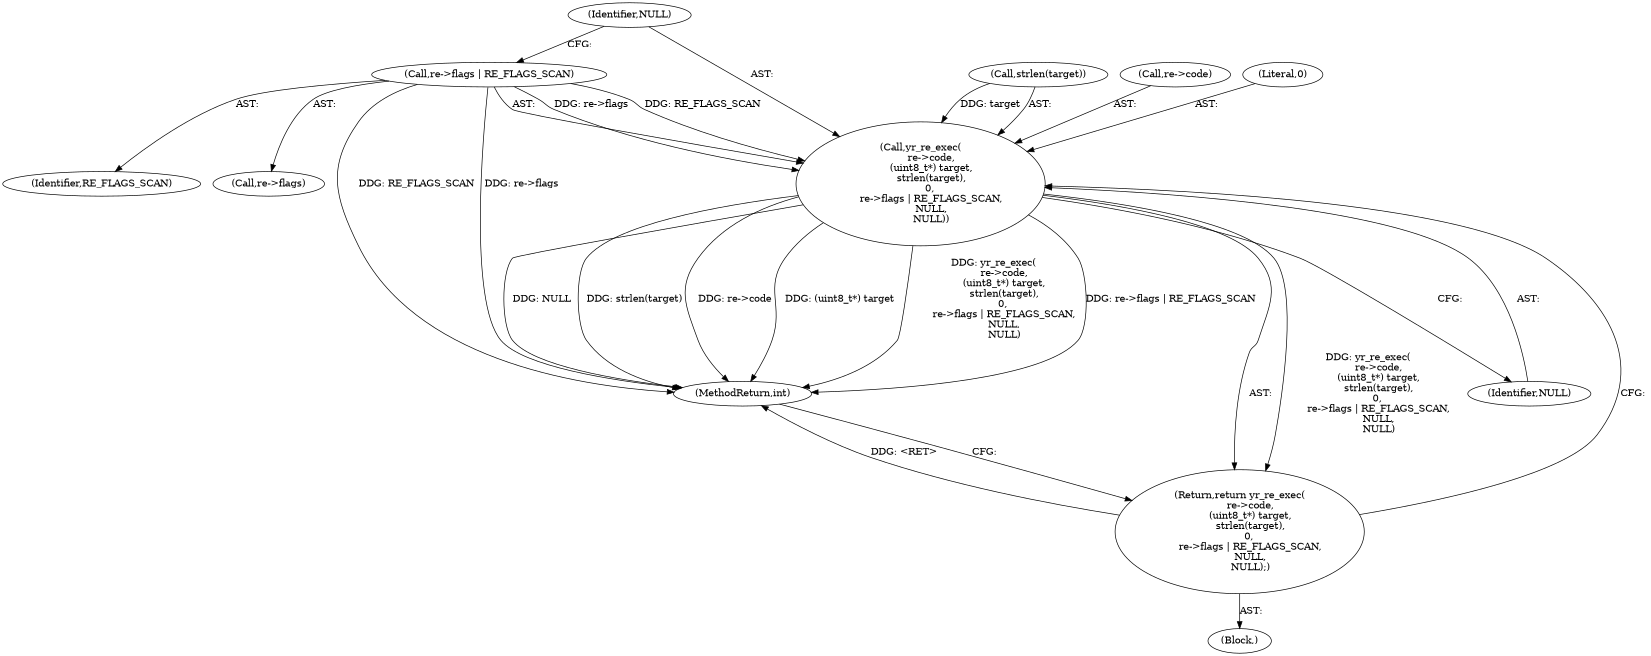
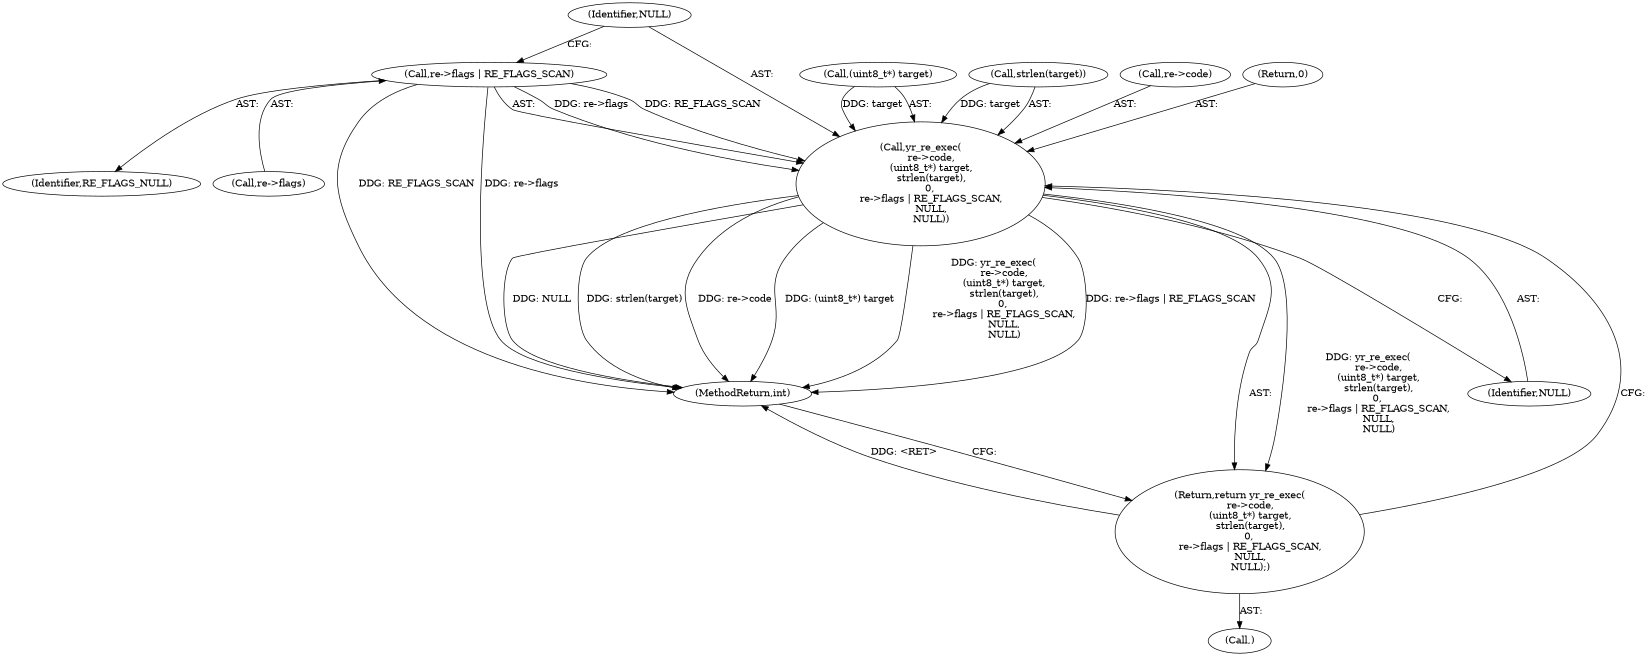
none -> (878, 75)
(1283, 75) -> (1283, 75)
(313, 99) -> (278, 95)
(102, 184) -> (102, 184)
(1240, 641) -> (1240, 641)
